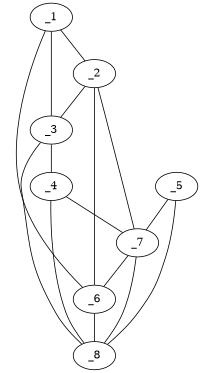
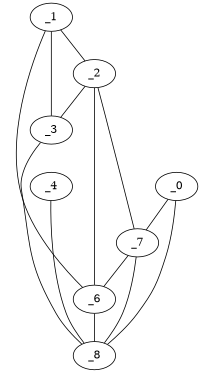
(51, 158) -> none
(177, 186) -> (177, 186)
(89, 211) -> none
